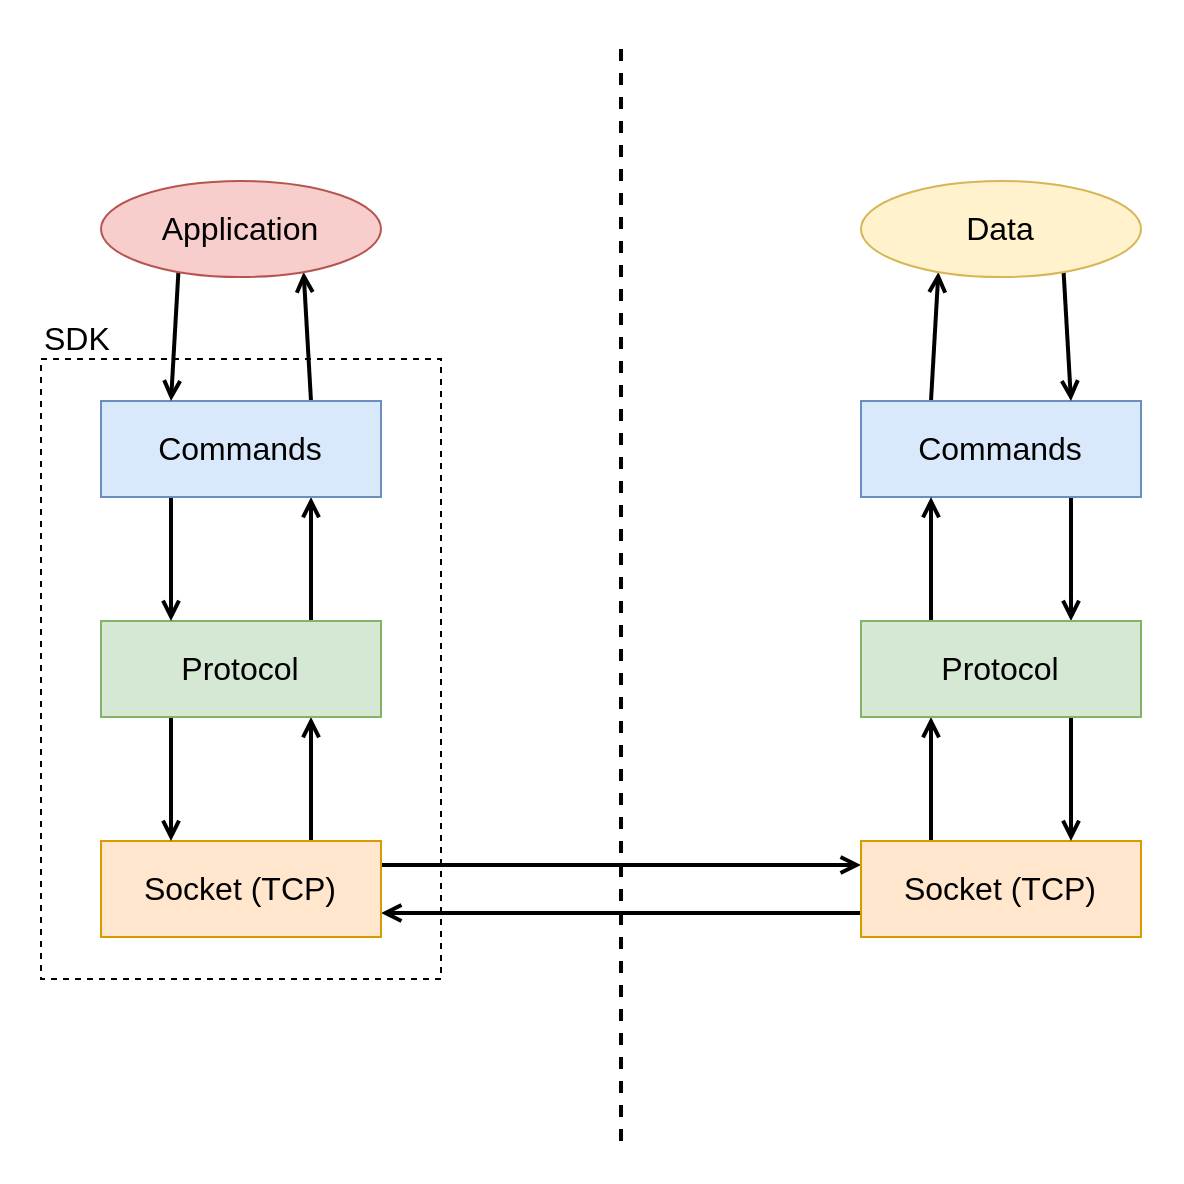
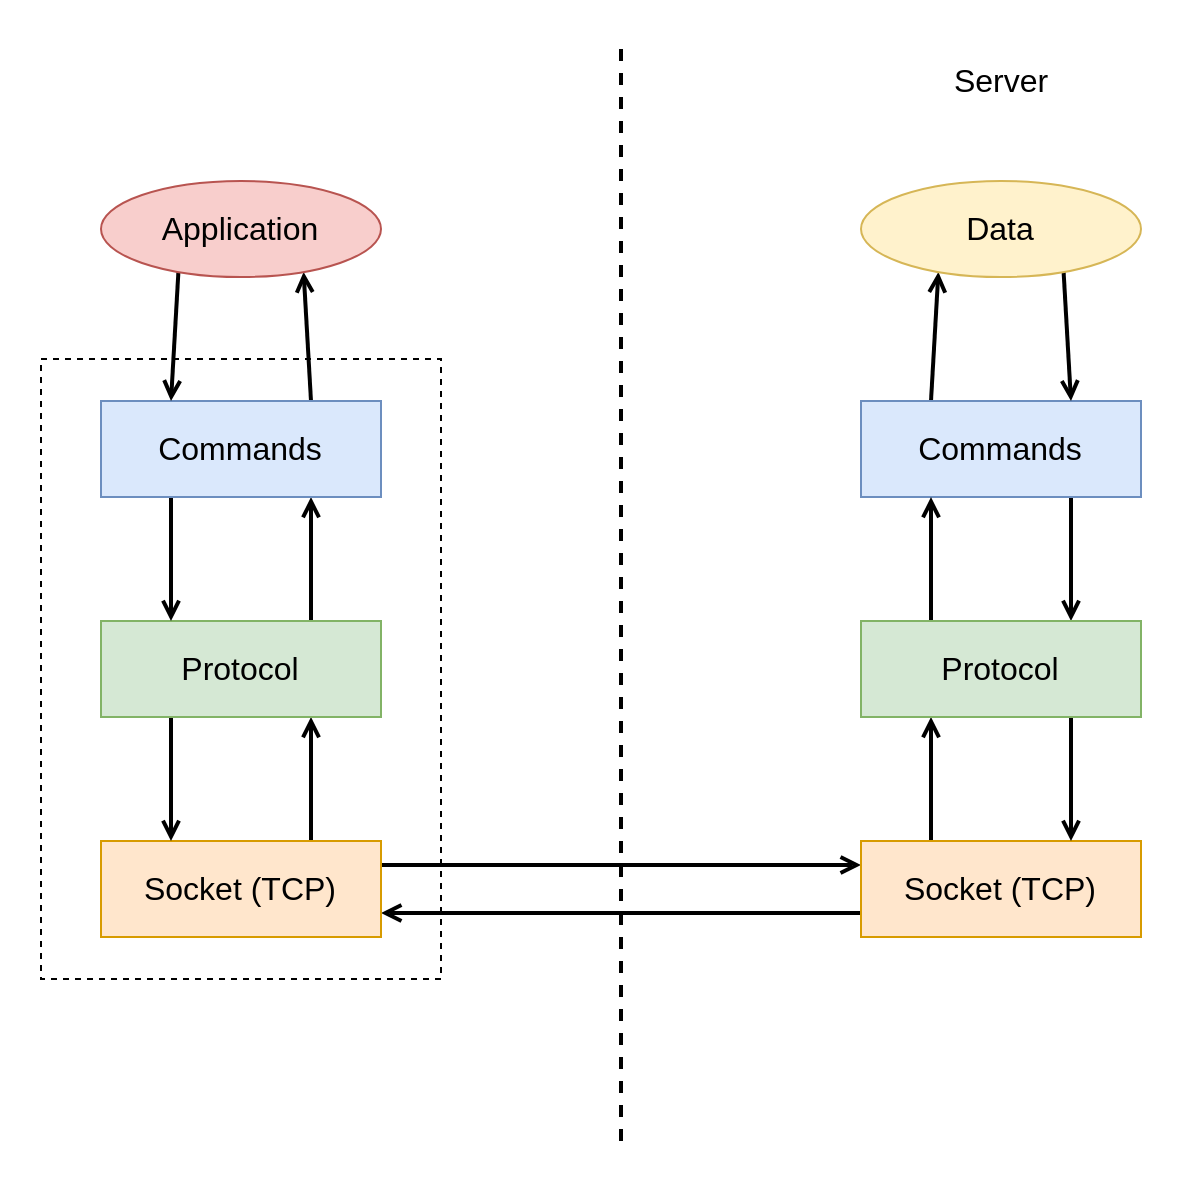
none -> (1001, 81)
(91, 339) -> none
